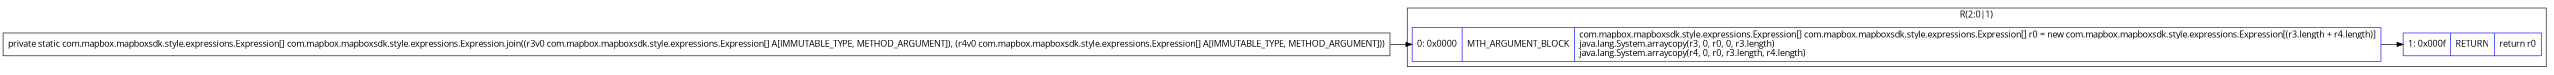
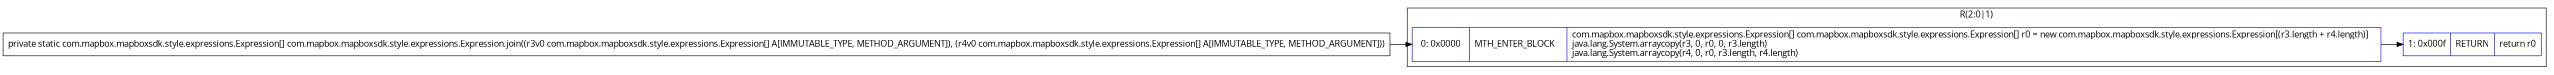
(1518, 44) -> (1515, 44)
